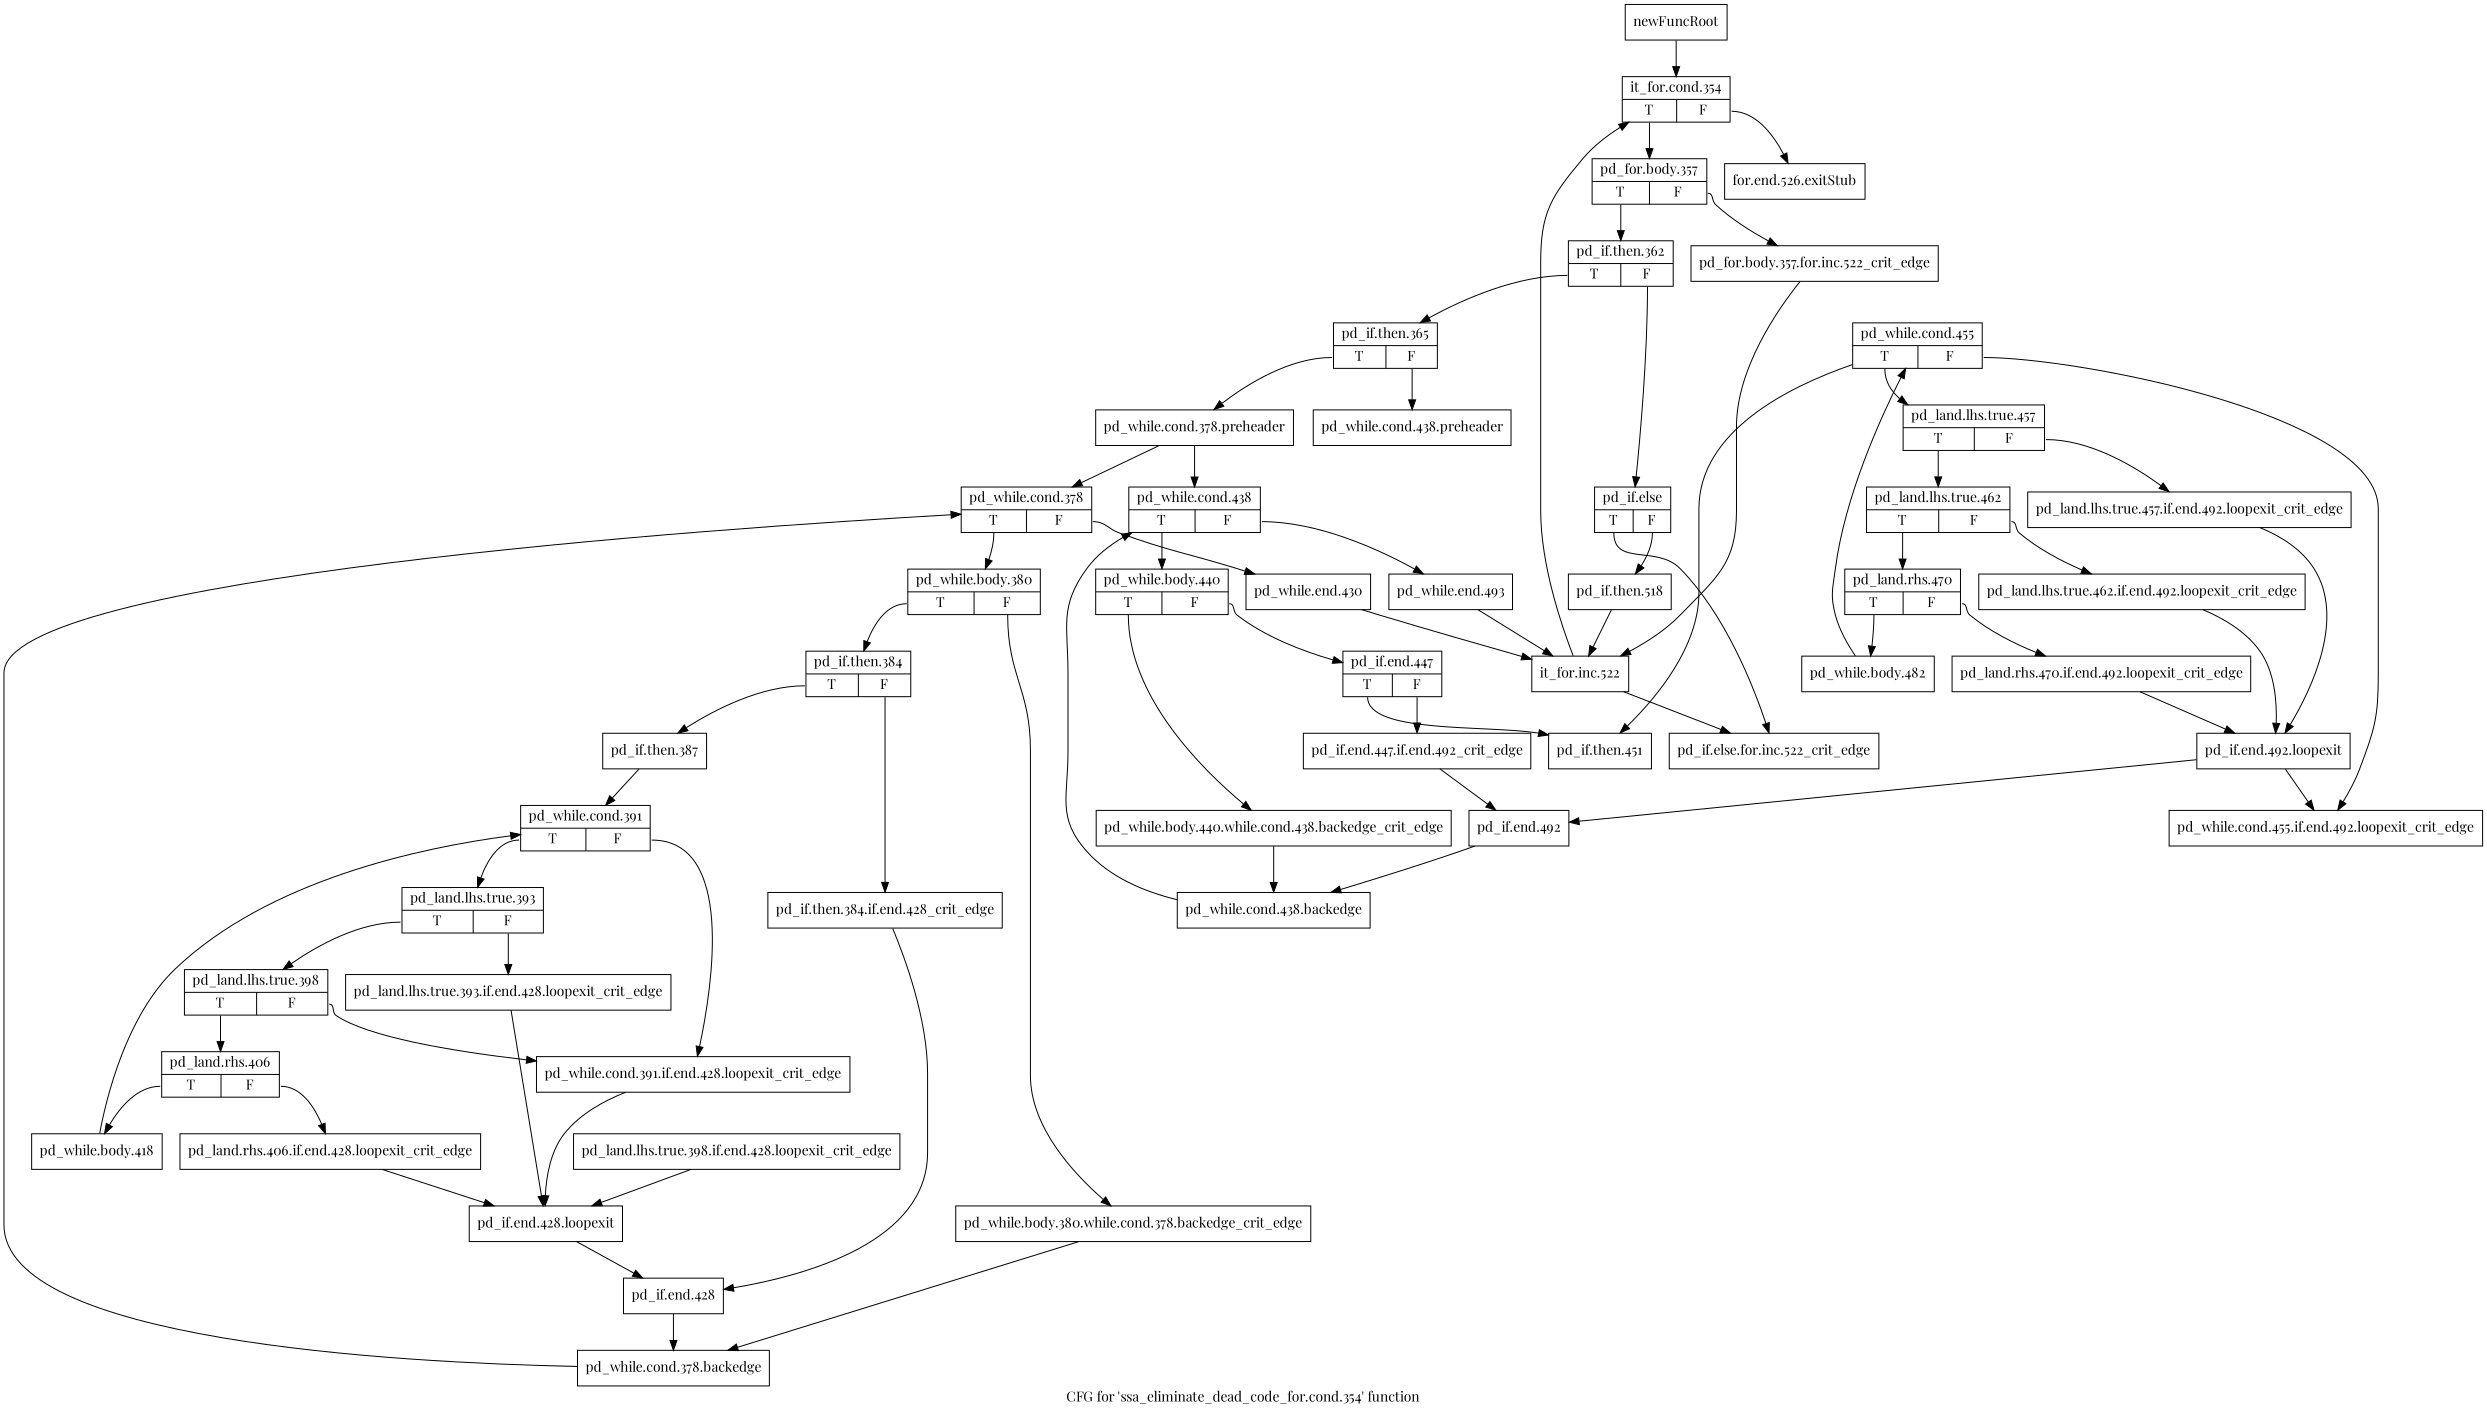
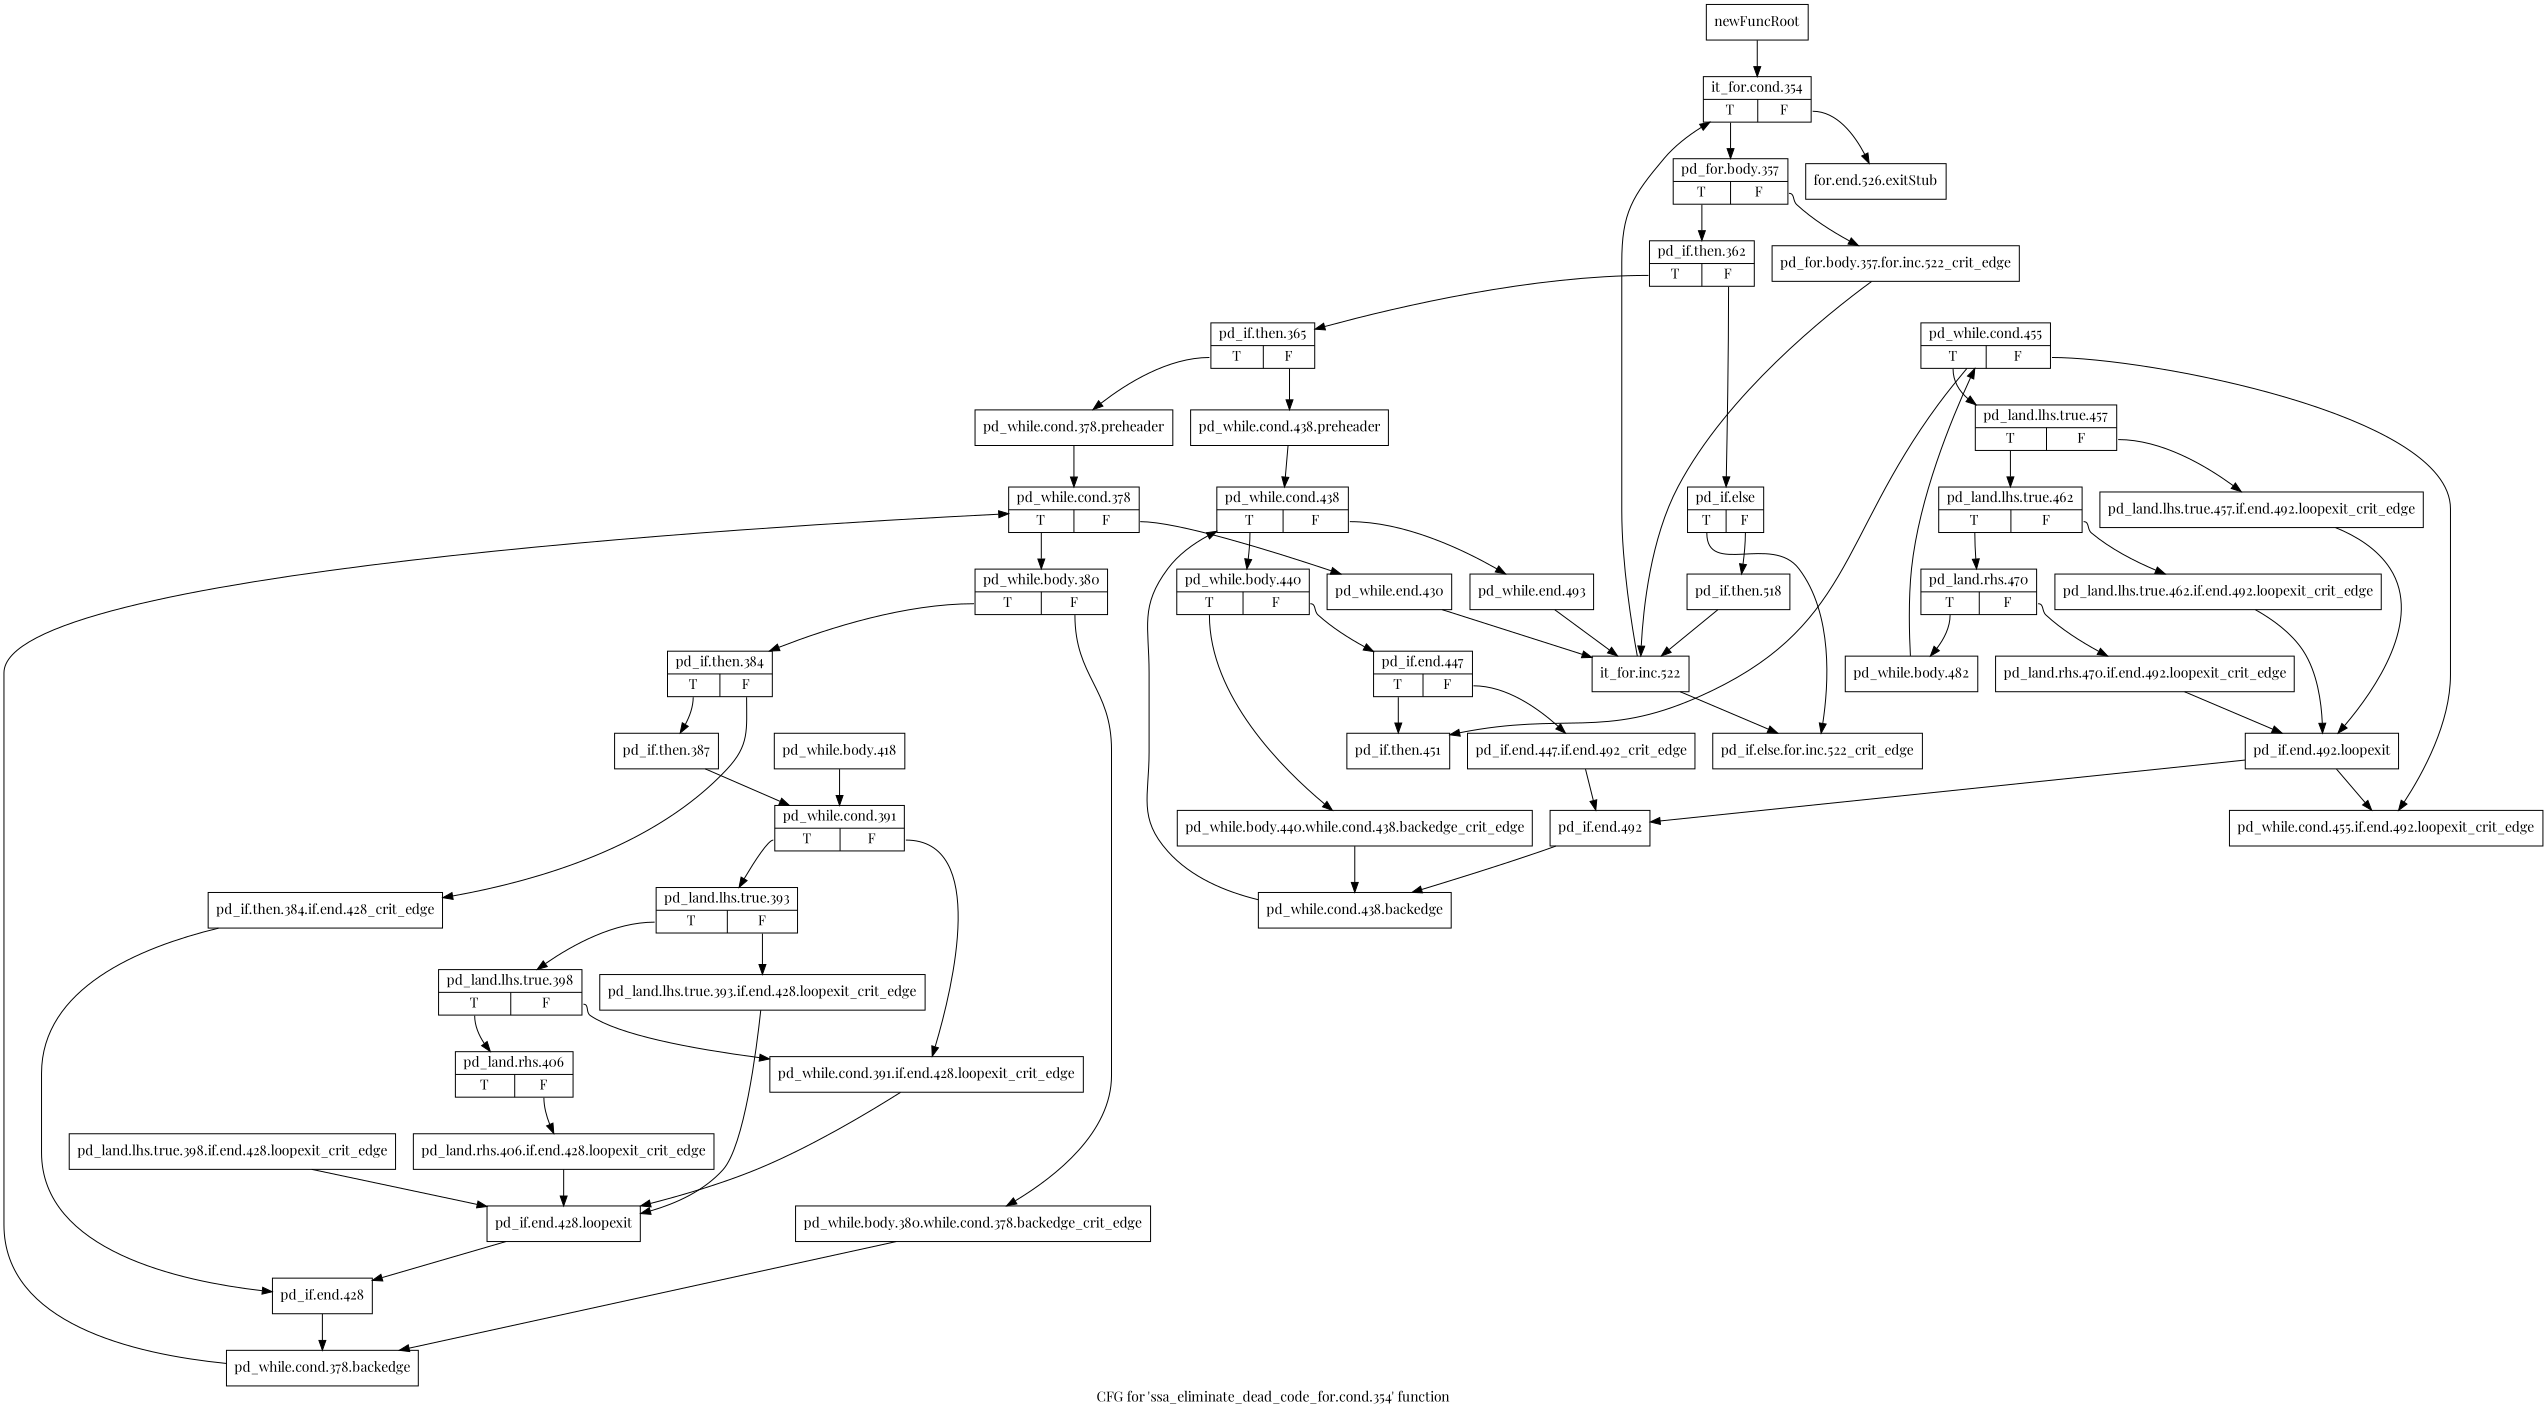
(1195, 461) -> (1287, 461)
(130, 1099) -> none
